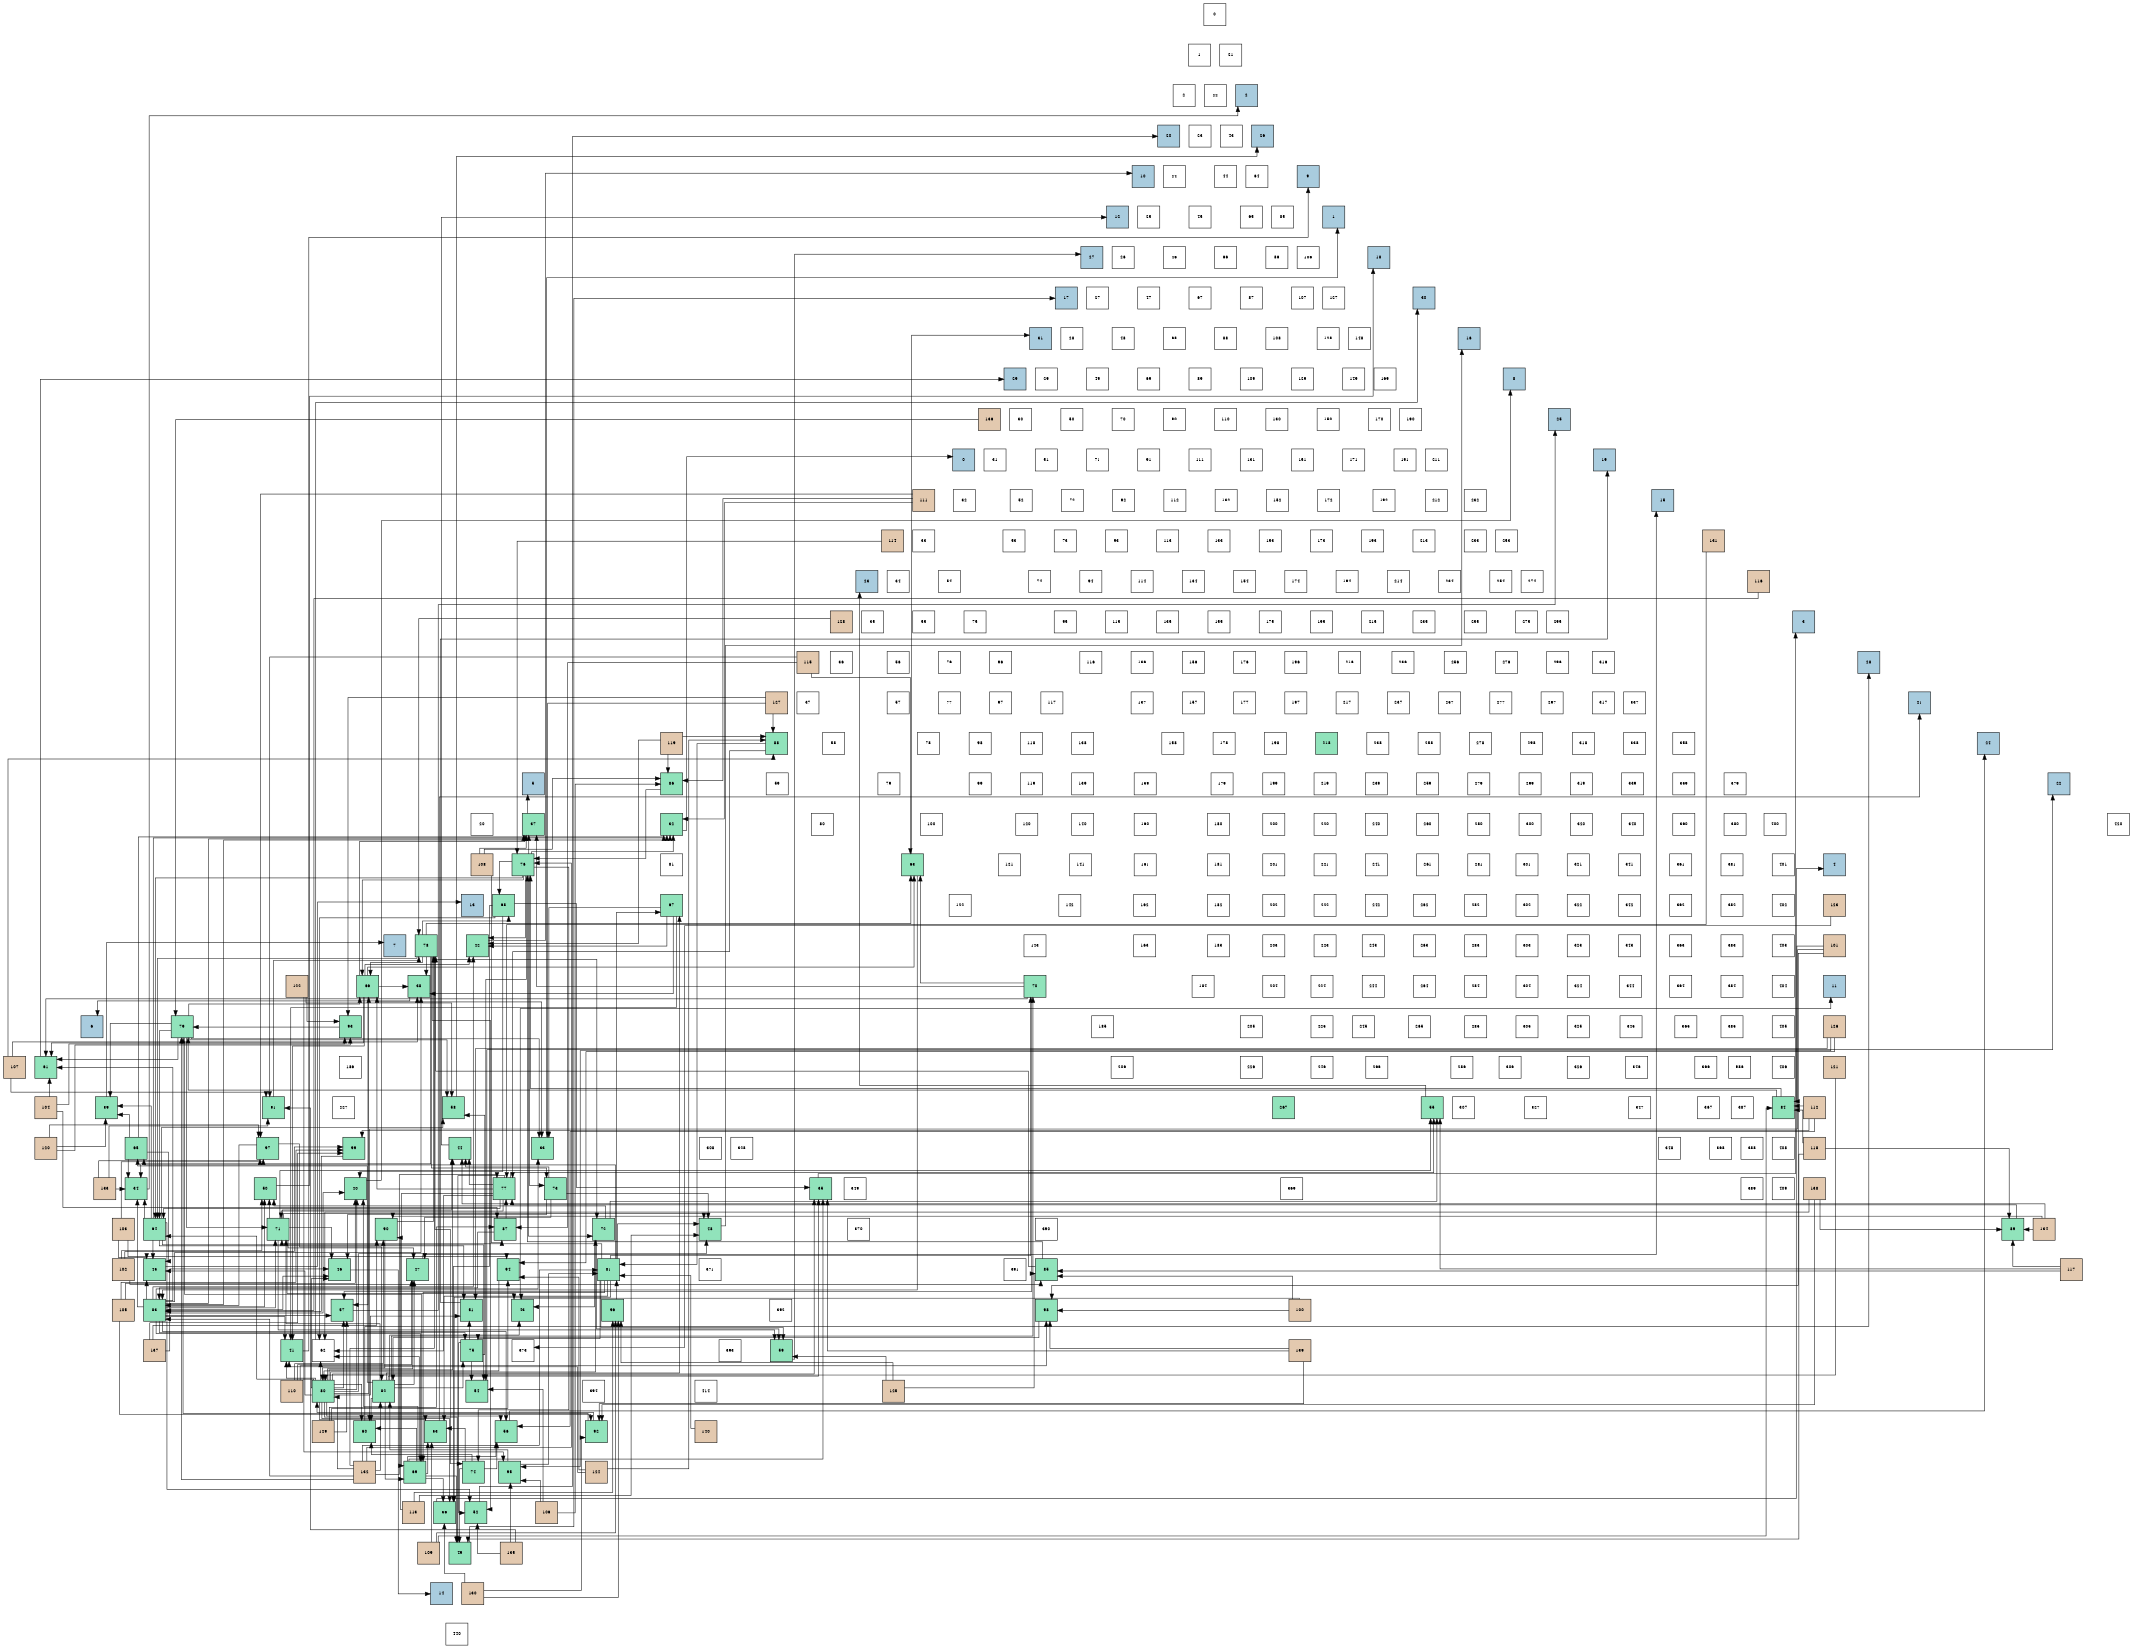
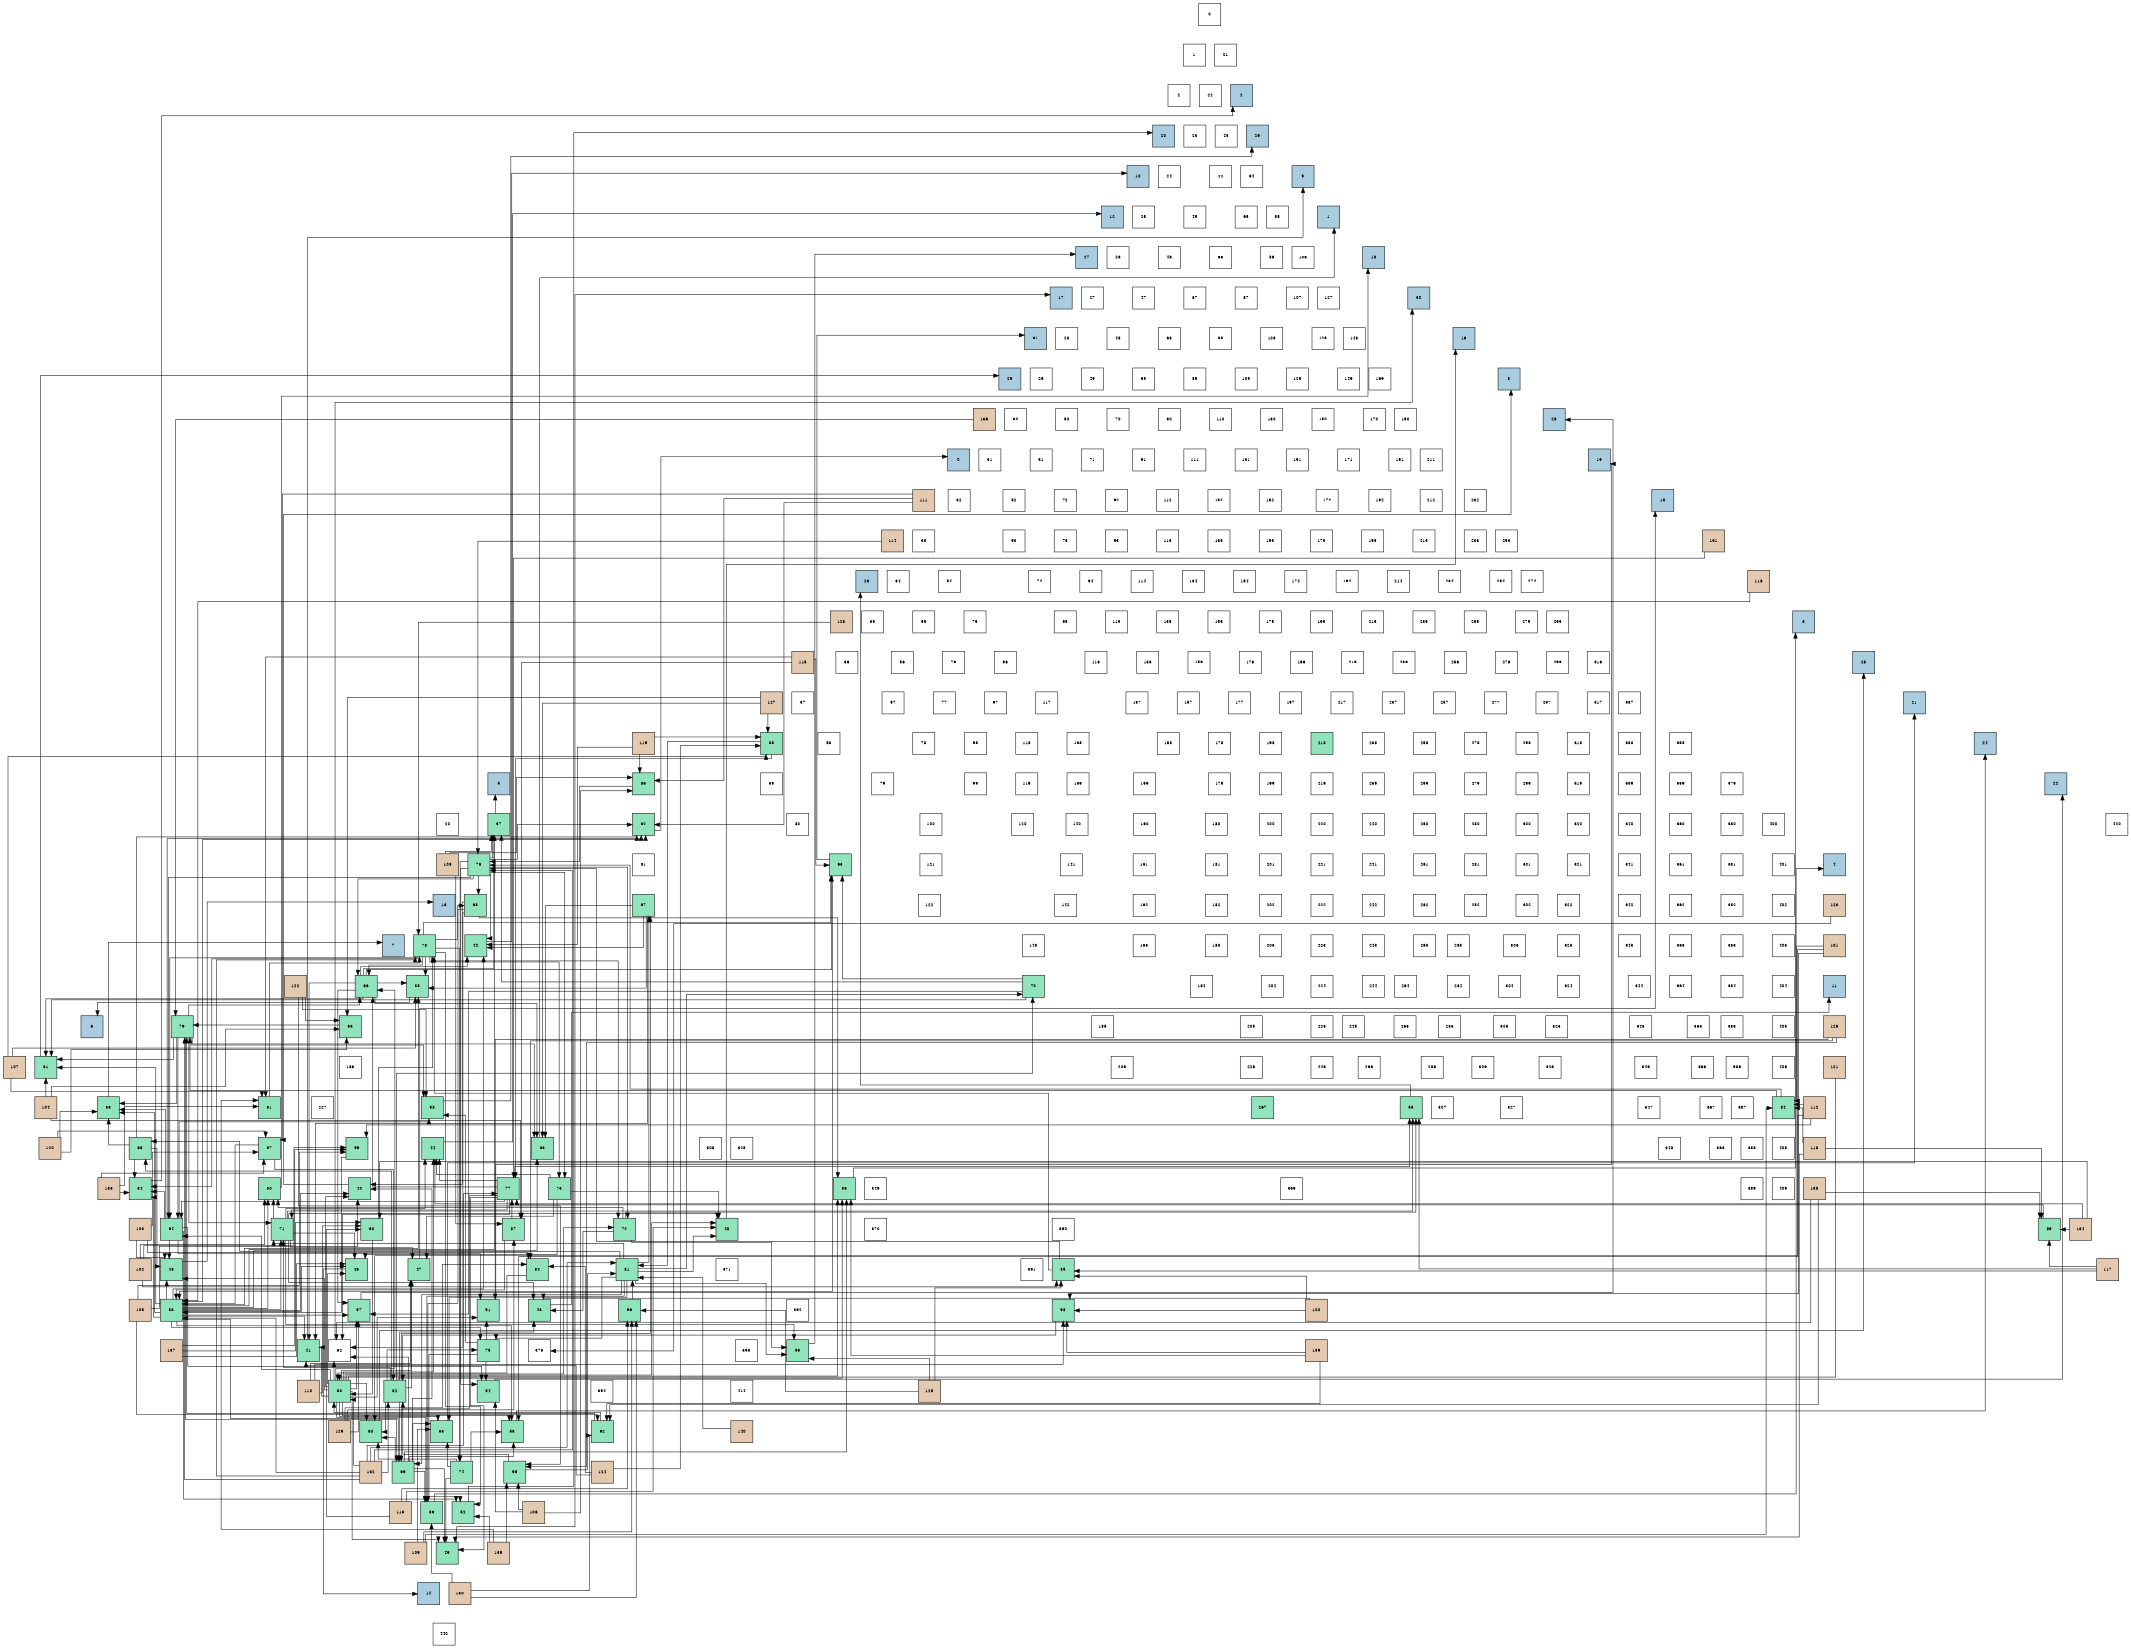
none -> (155, 1200)
